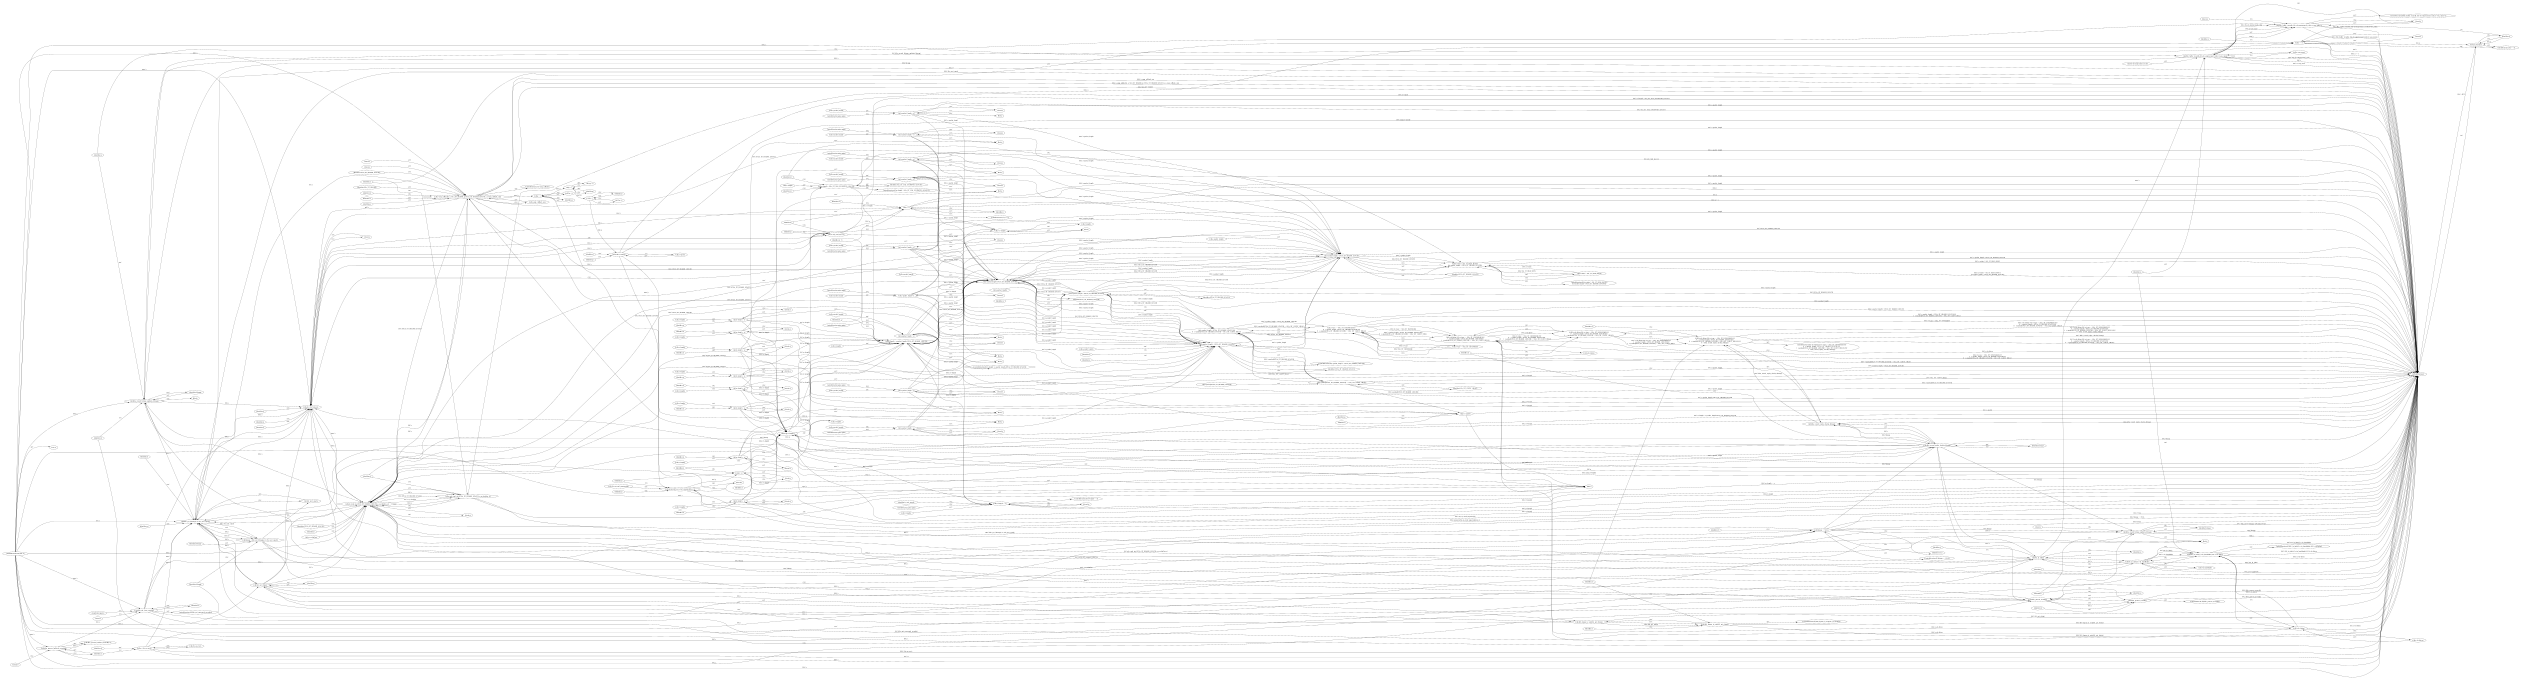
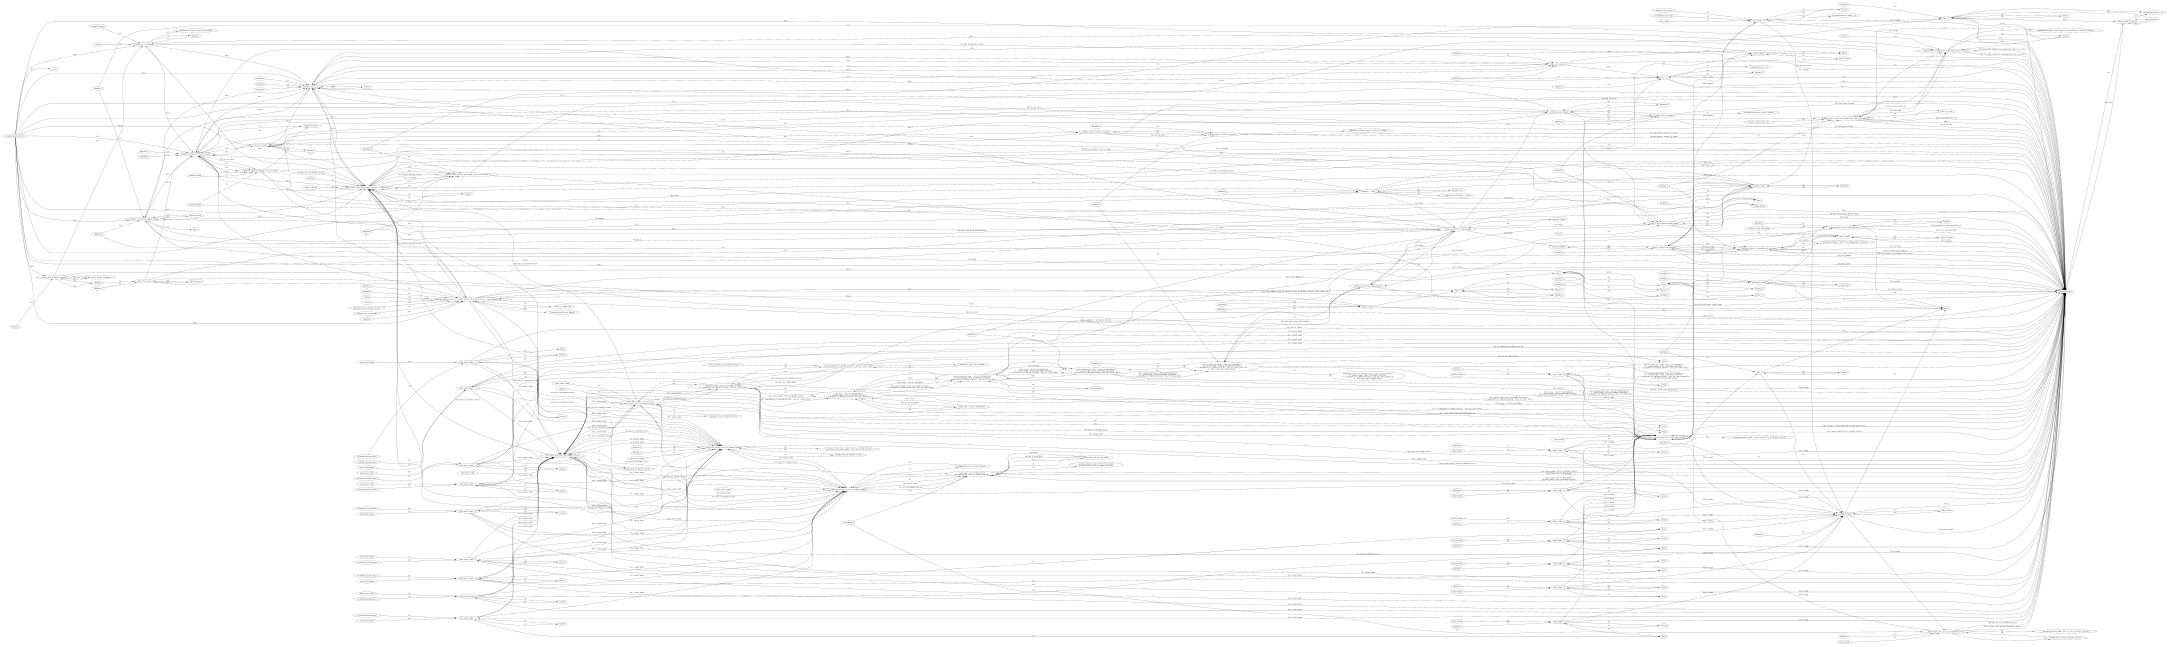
(2197, 440) -> (1508, 238)
(711, 482) -> none
